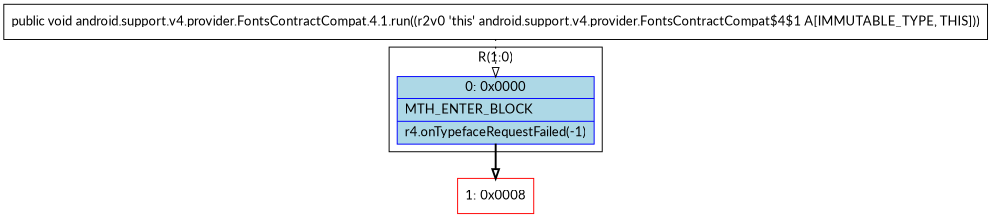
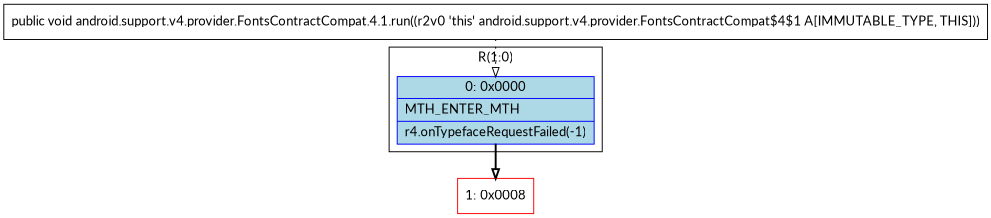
(469, 109) -> (462, 109)
